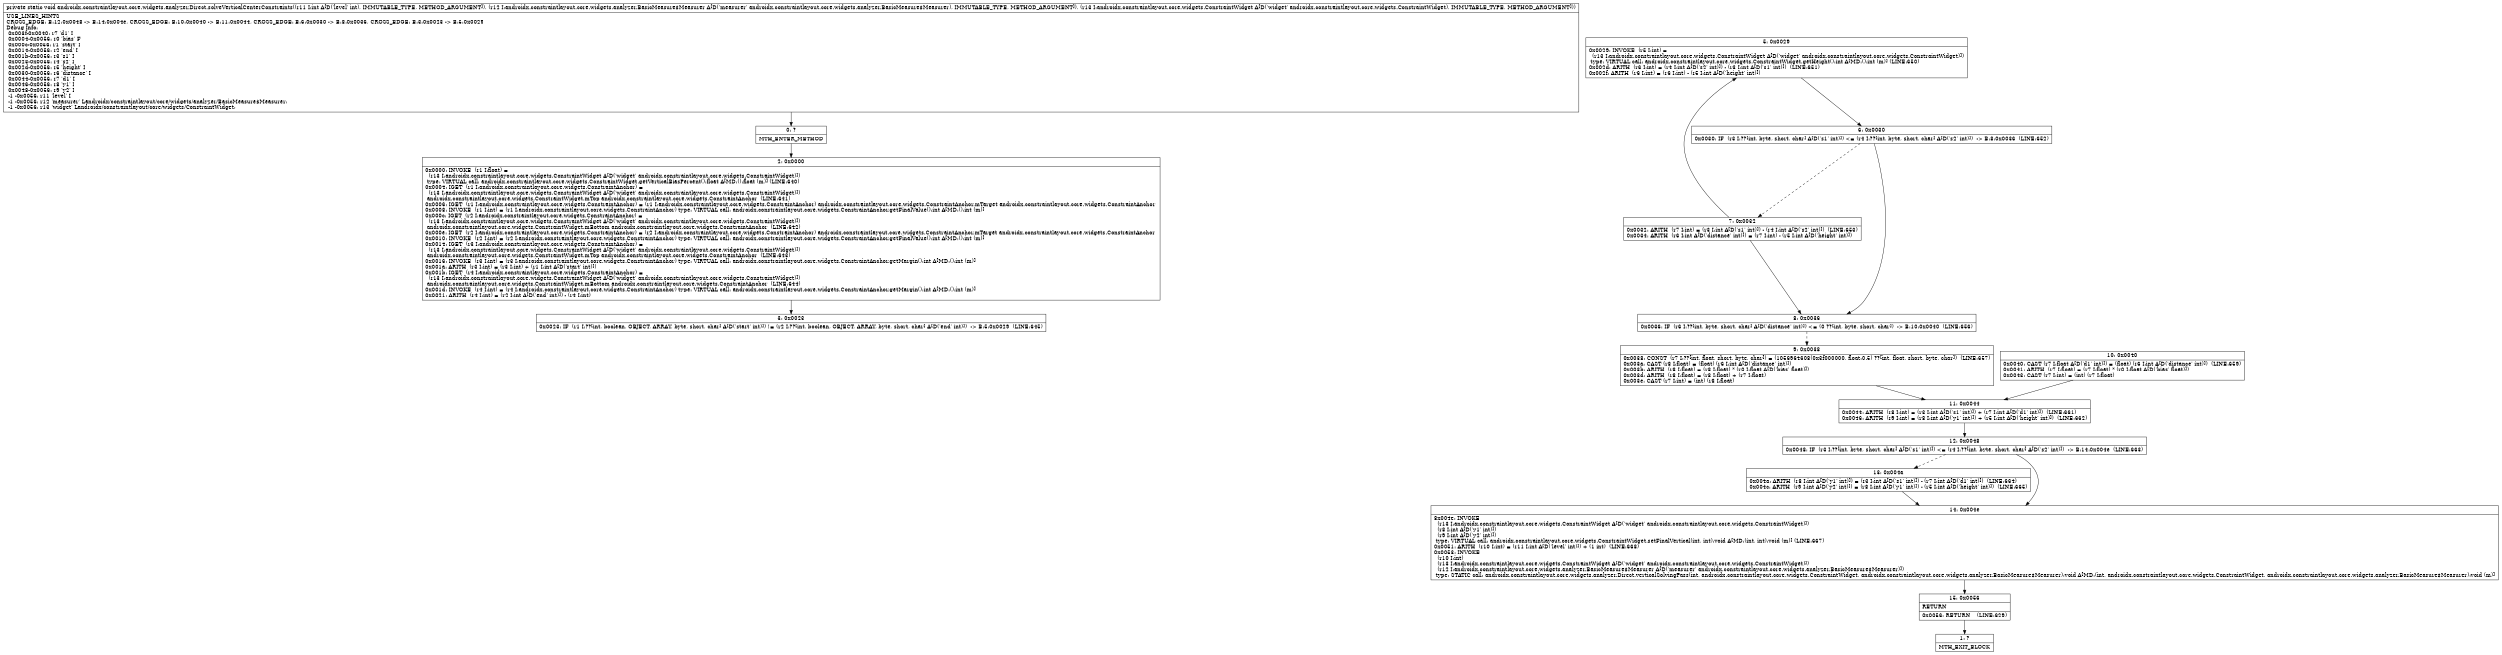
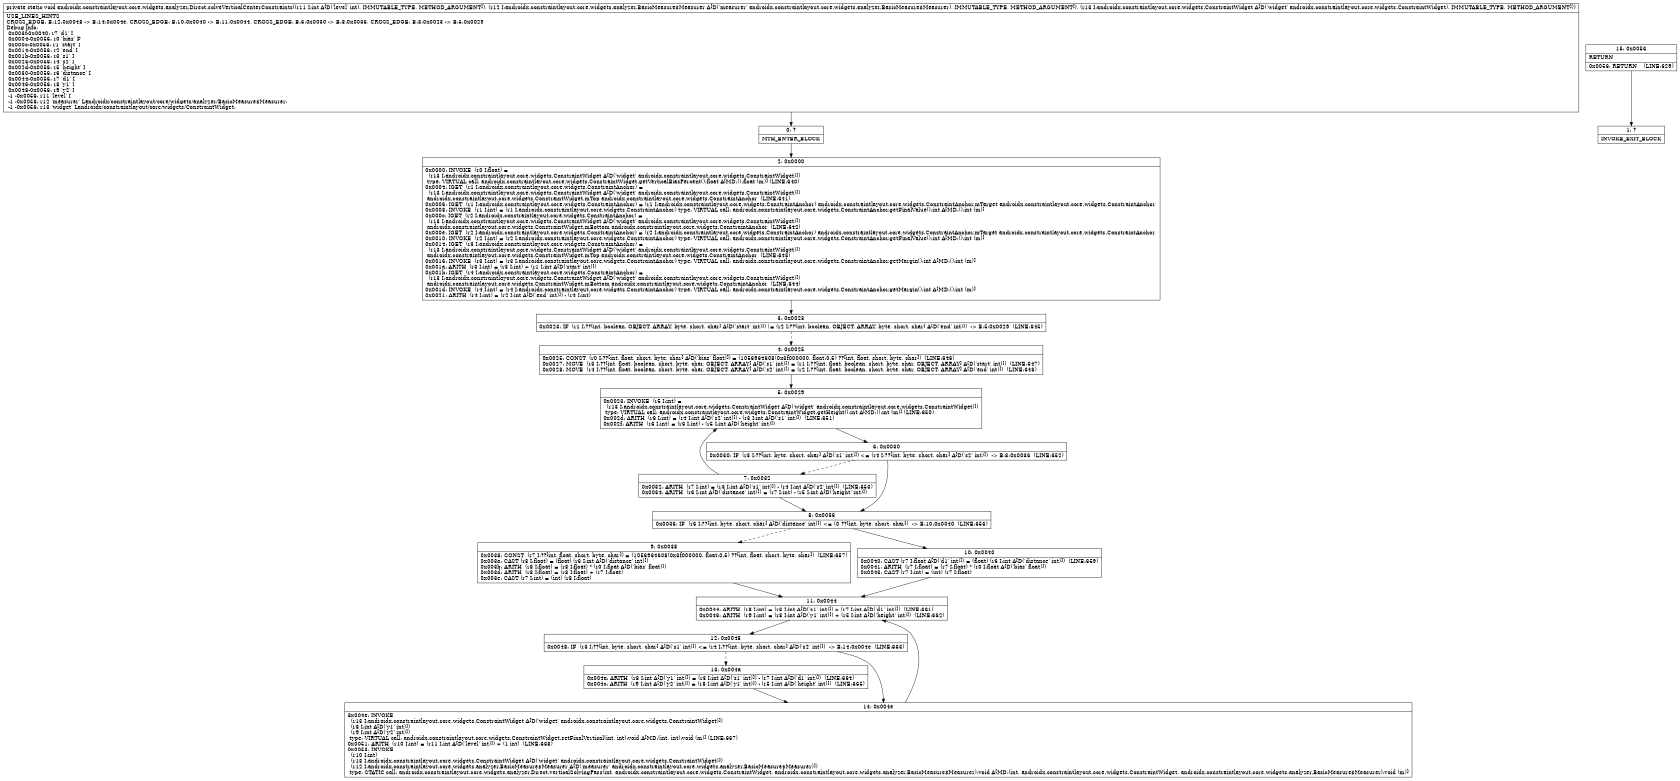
(1629, 51) -> (644, 401)
(791, 139) -> (791, 139)
(468, 170) -> (468, 170)
none -> (791, 360)
none -> (888, 538)
(1965, 585) -> (919, 655)
(1965, 647) -> (1631, 139)
